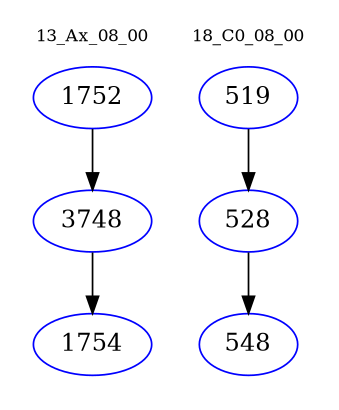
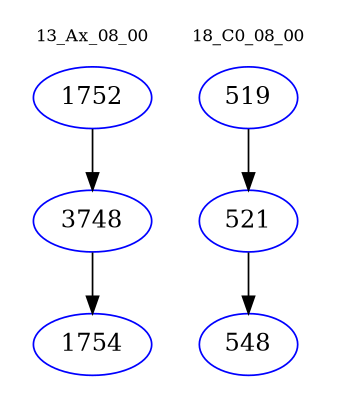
(249, 221) -> (249, 221)
